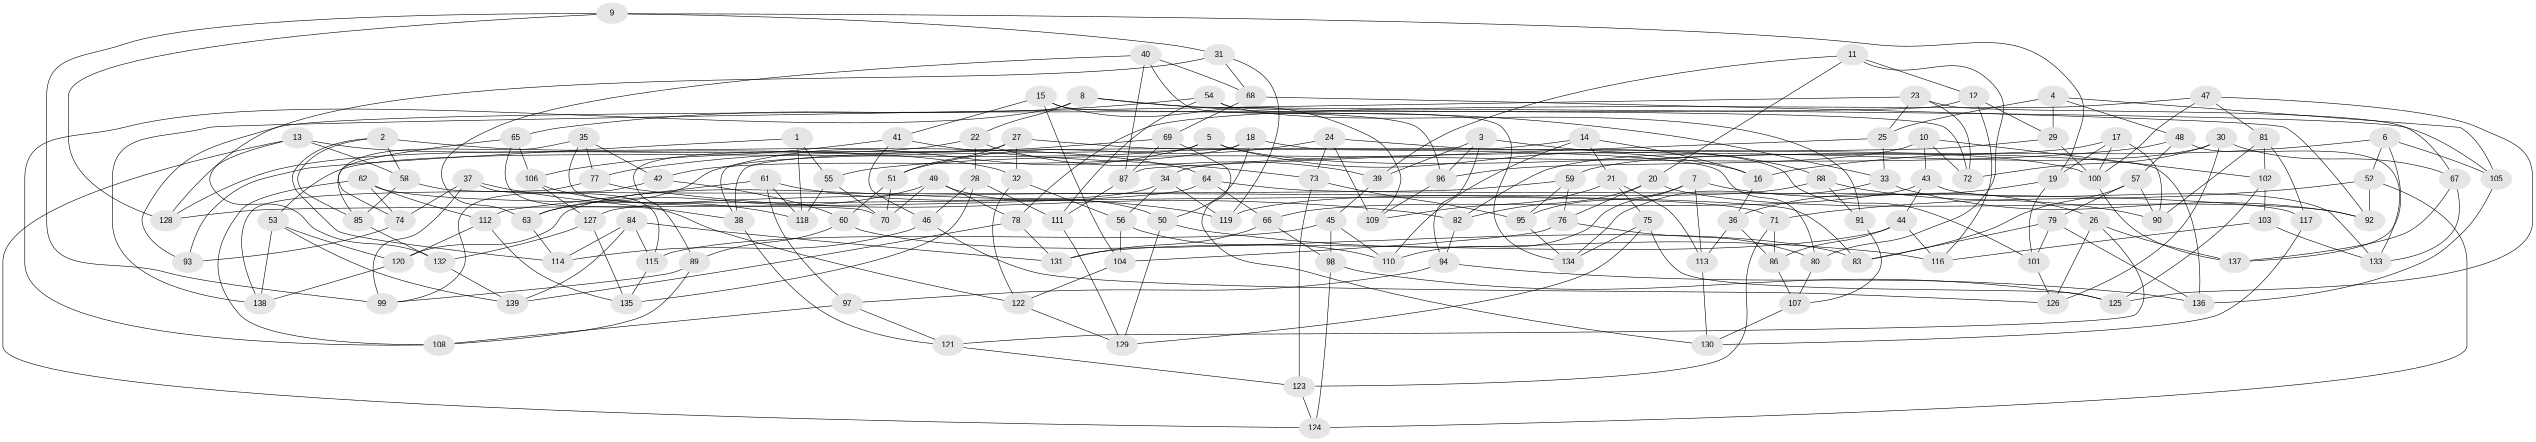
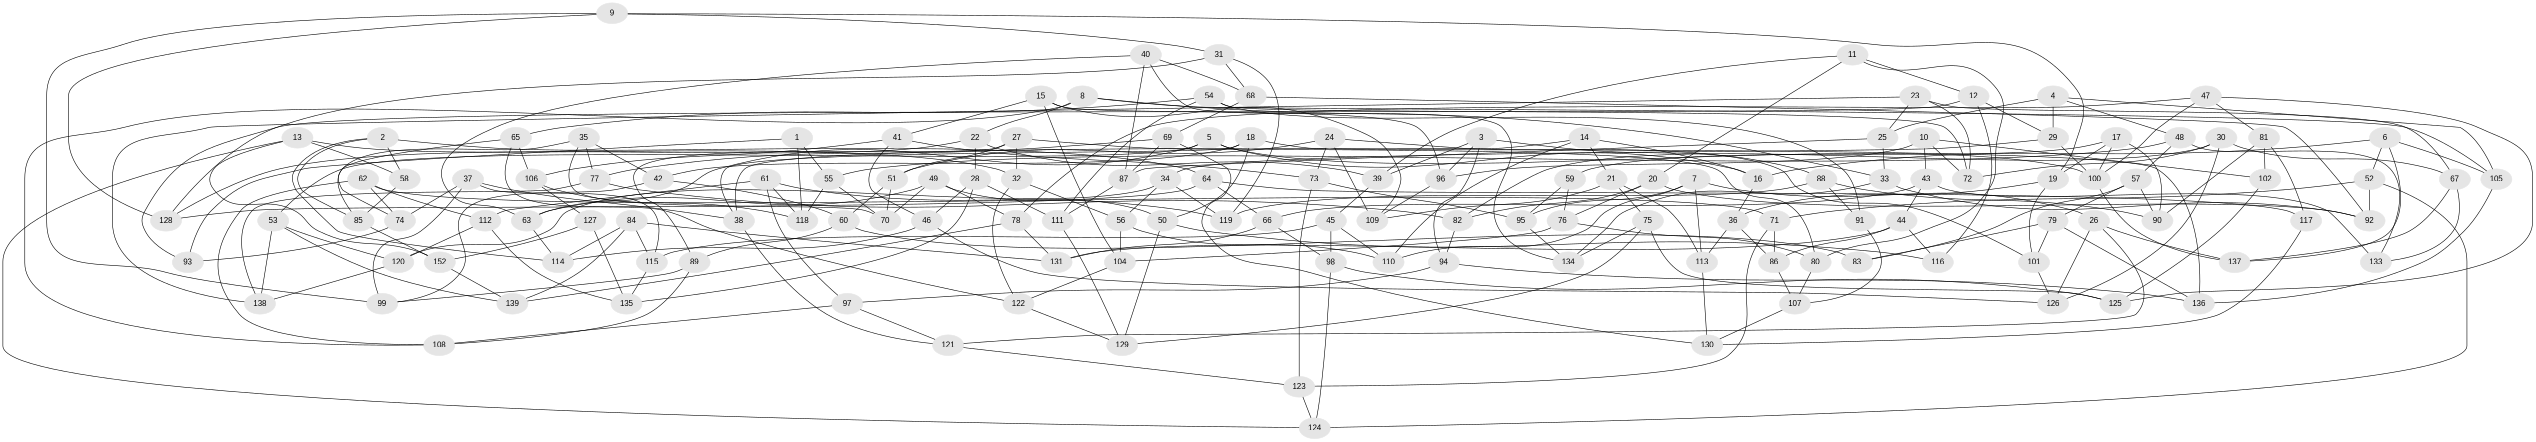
(1142, 194) -> none
(839, 197) -> none
(2265, 221) -> none
(440, 262) -> (440, 262)
